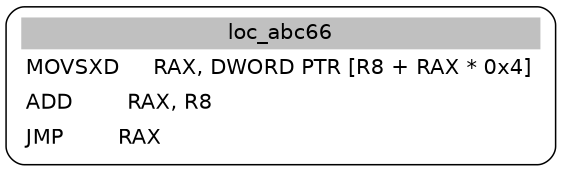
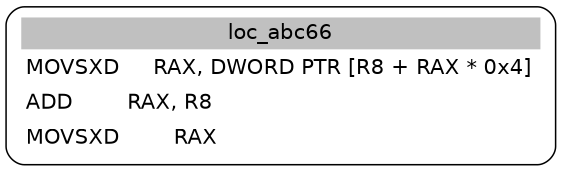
(94, 137) -> (122, 137)
